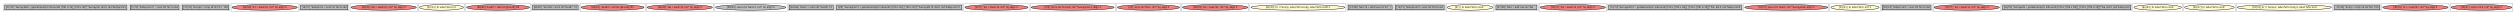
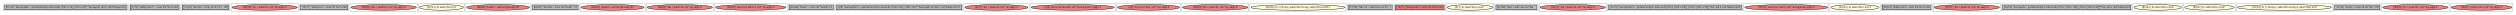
(751, 7) -> (751, 7)
(1420, 7) -> (1420, 7)
